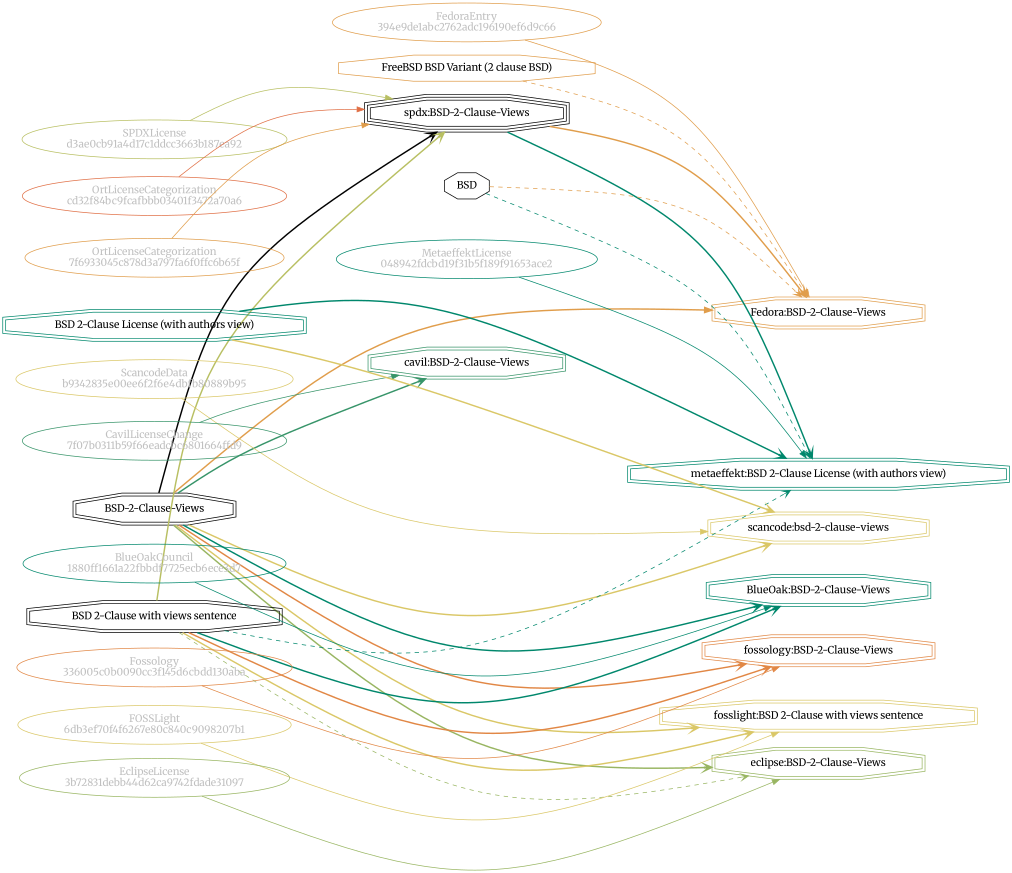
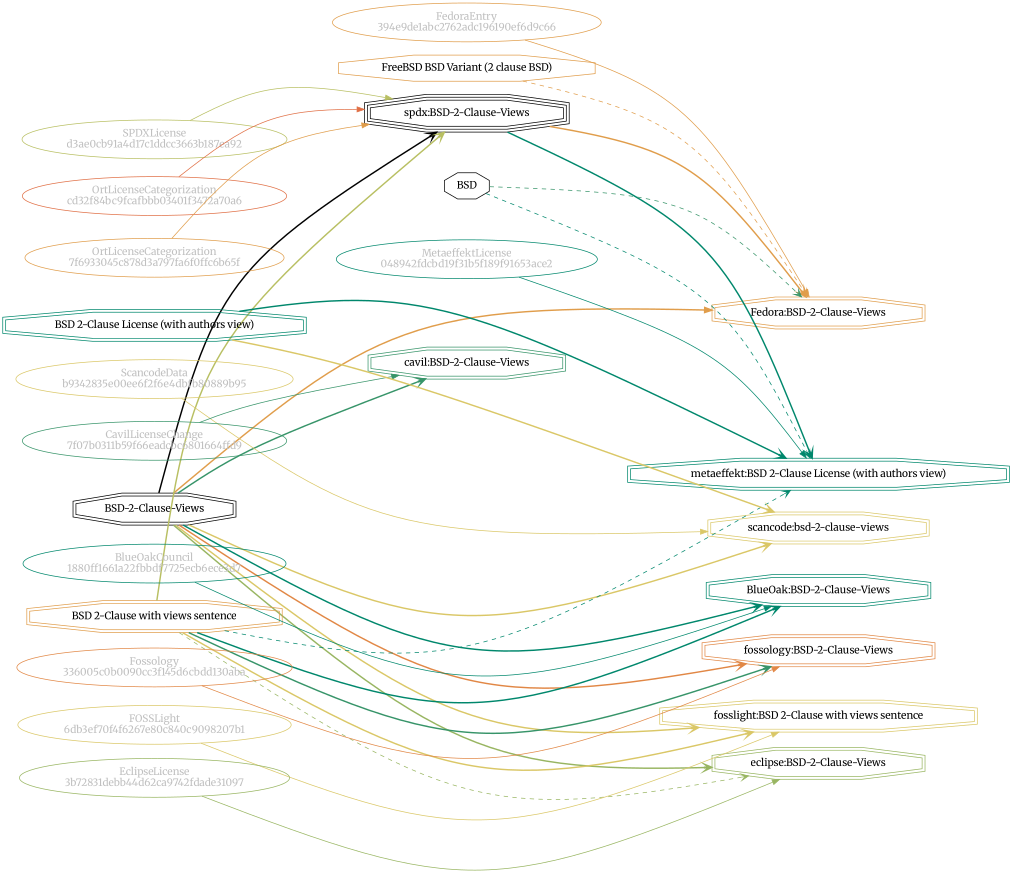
(657, 202) -> (657, 202)
(155, 617) -> (155, 617)
(471, 733) -> (471, 733)
